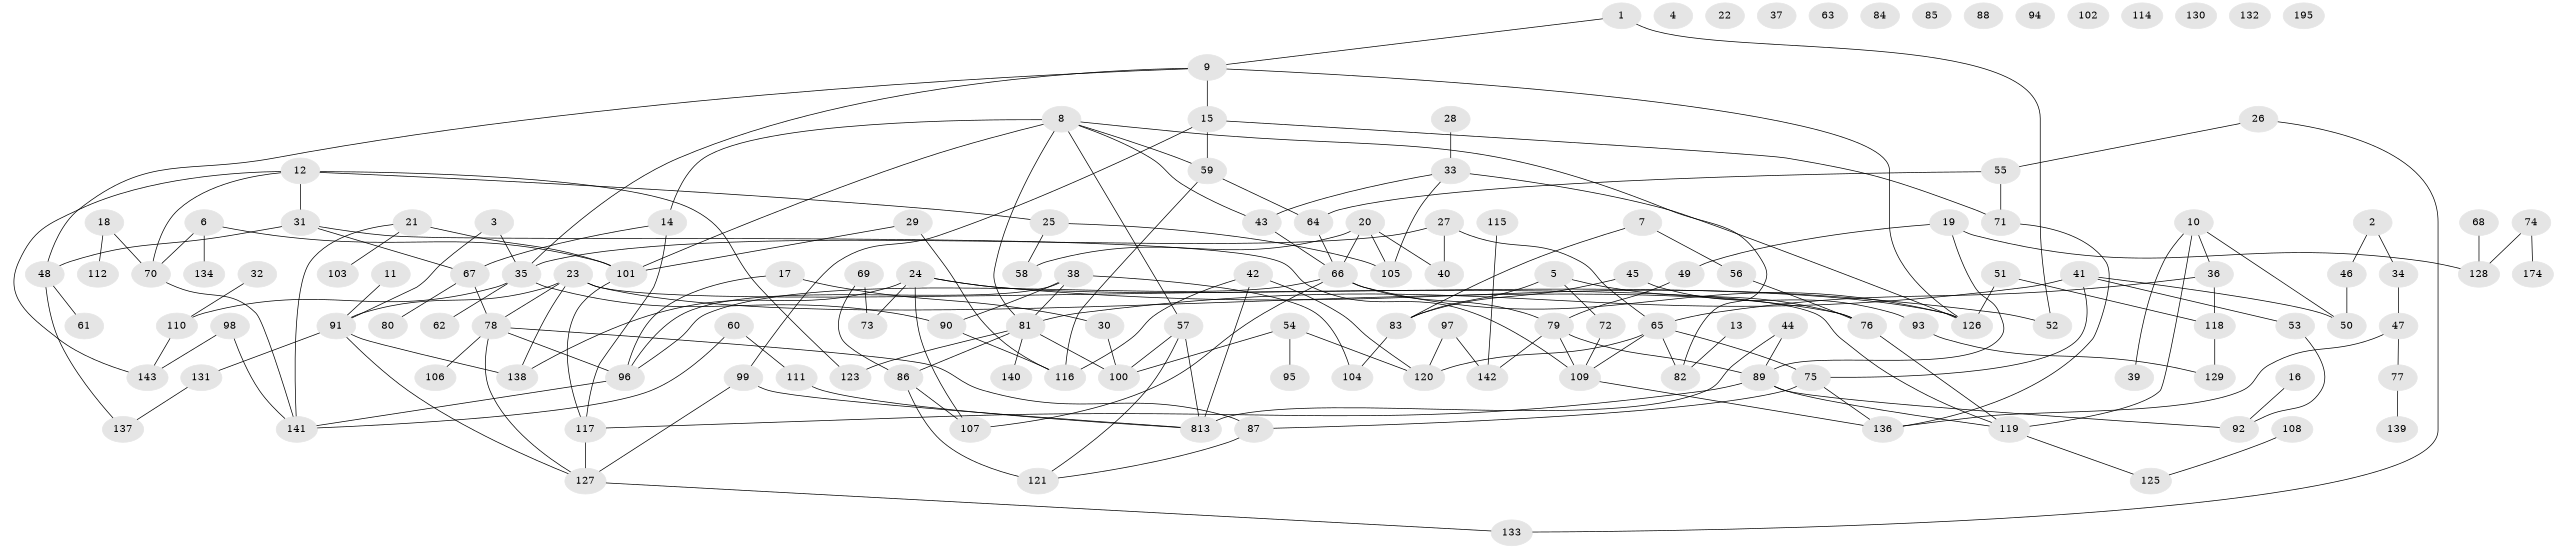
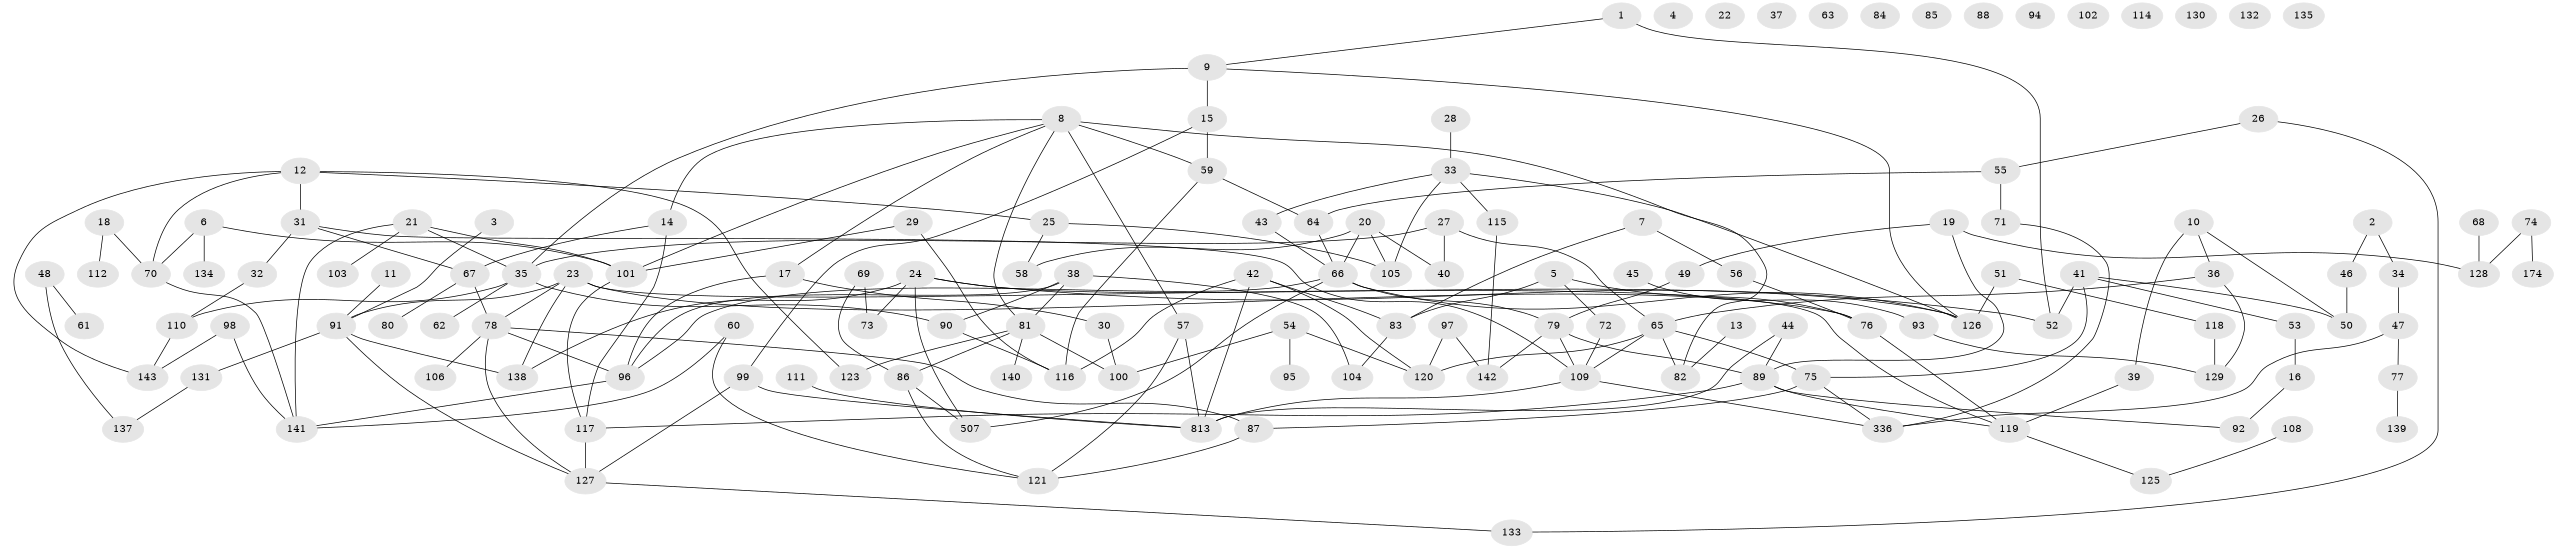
(2304, 16) -> (2304, 16)
(597, 112) -> none
(1610, 145) -> none
(1164, 168) -> (918, 188)
none -> (1474, 197)
(170, 243) -> (279, 248)
(508, 249) -> (469, 249)
(1513, 296) -> (1339, 303)
(1553, 300) -> (2066, 300)
(2214, 300) -> (2245, 326)
(1152, 352) -> none
(766, 353) -> (834, 444)
(2164, 380) -> (2072, 404)
(2316, 397) -> (2295, 349)
none -> (1388, 398)
(970, 429) -> (970, 429)
(1883, 429) -> (1883, 429)
